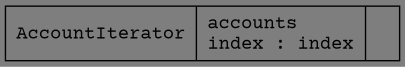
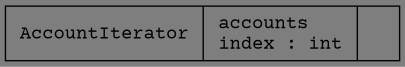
(281, 43) -> (280, 43)
